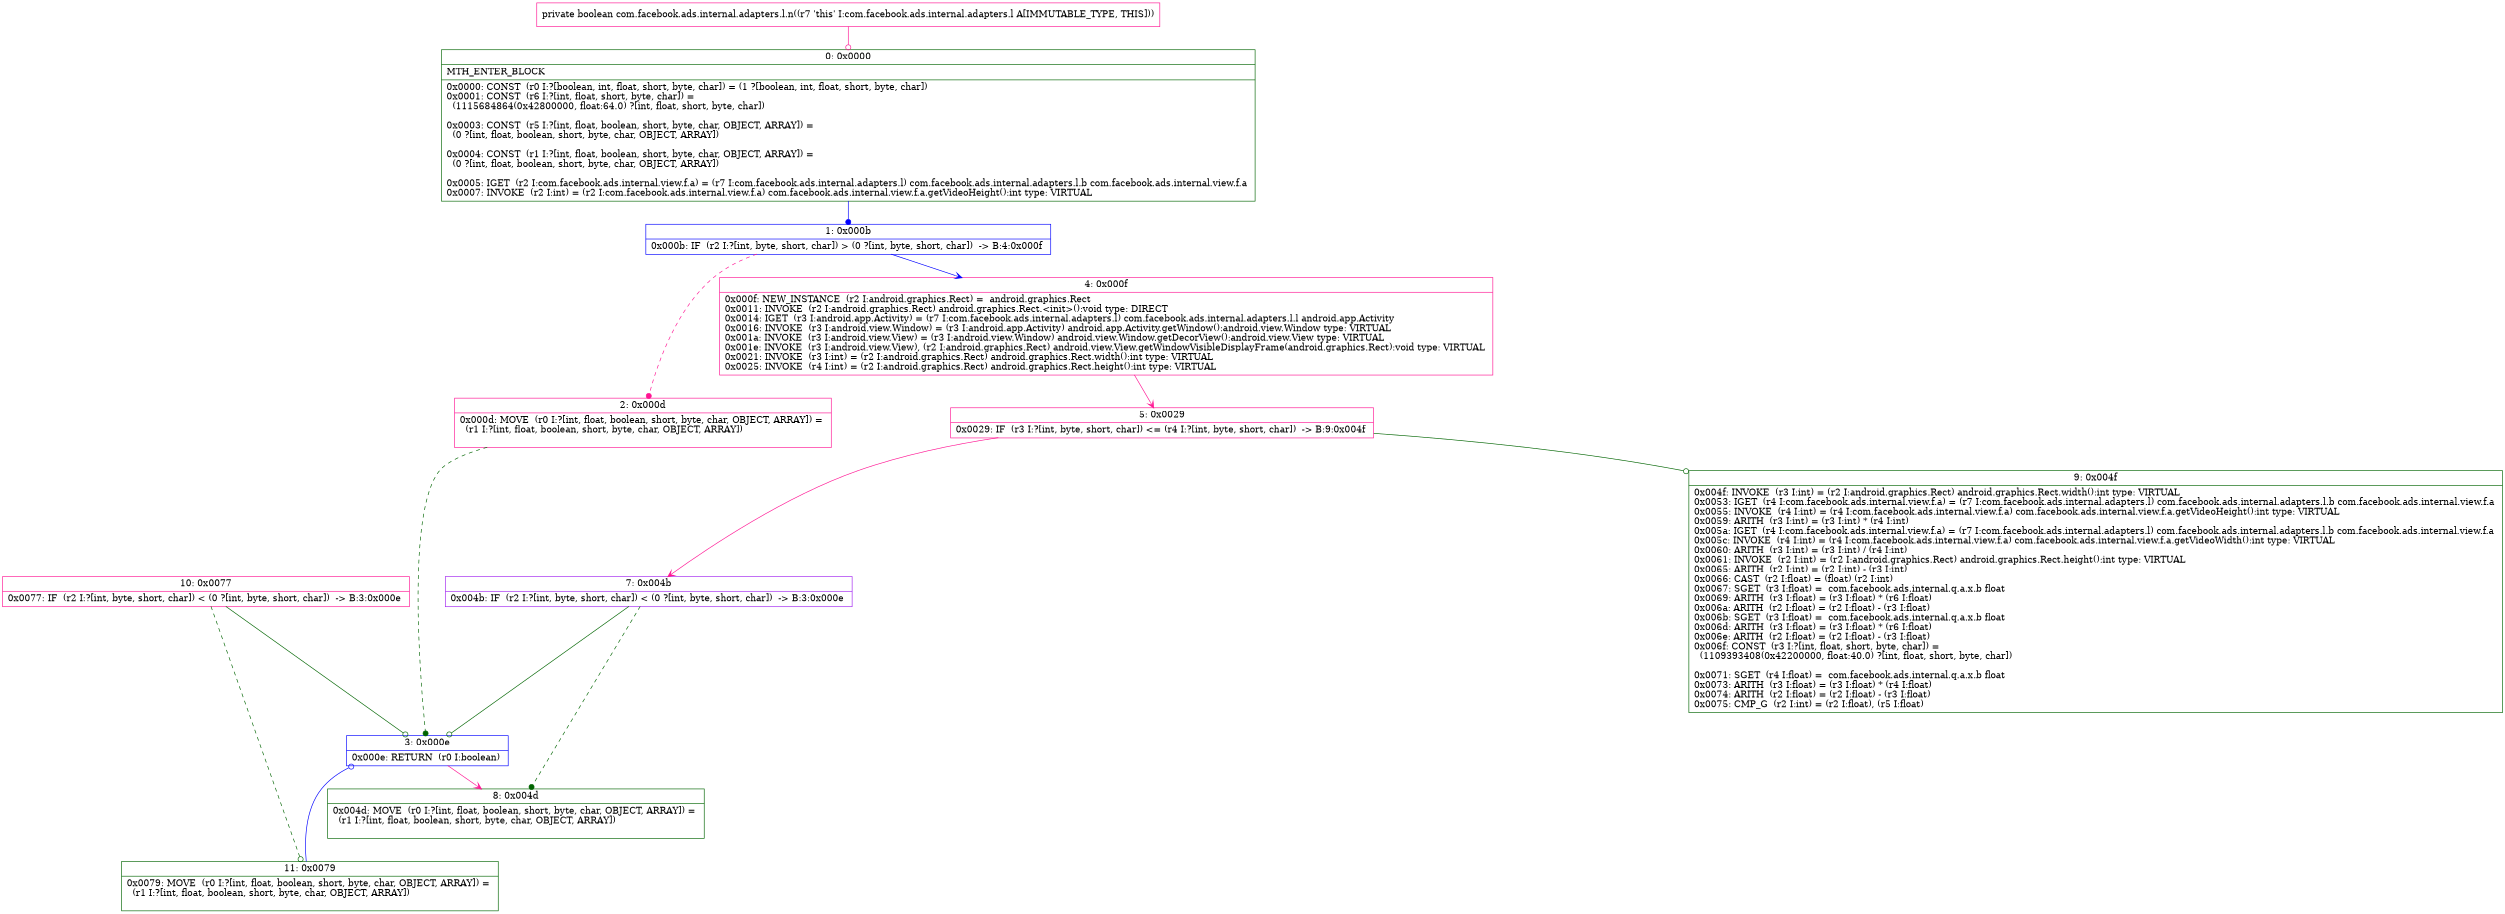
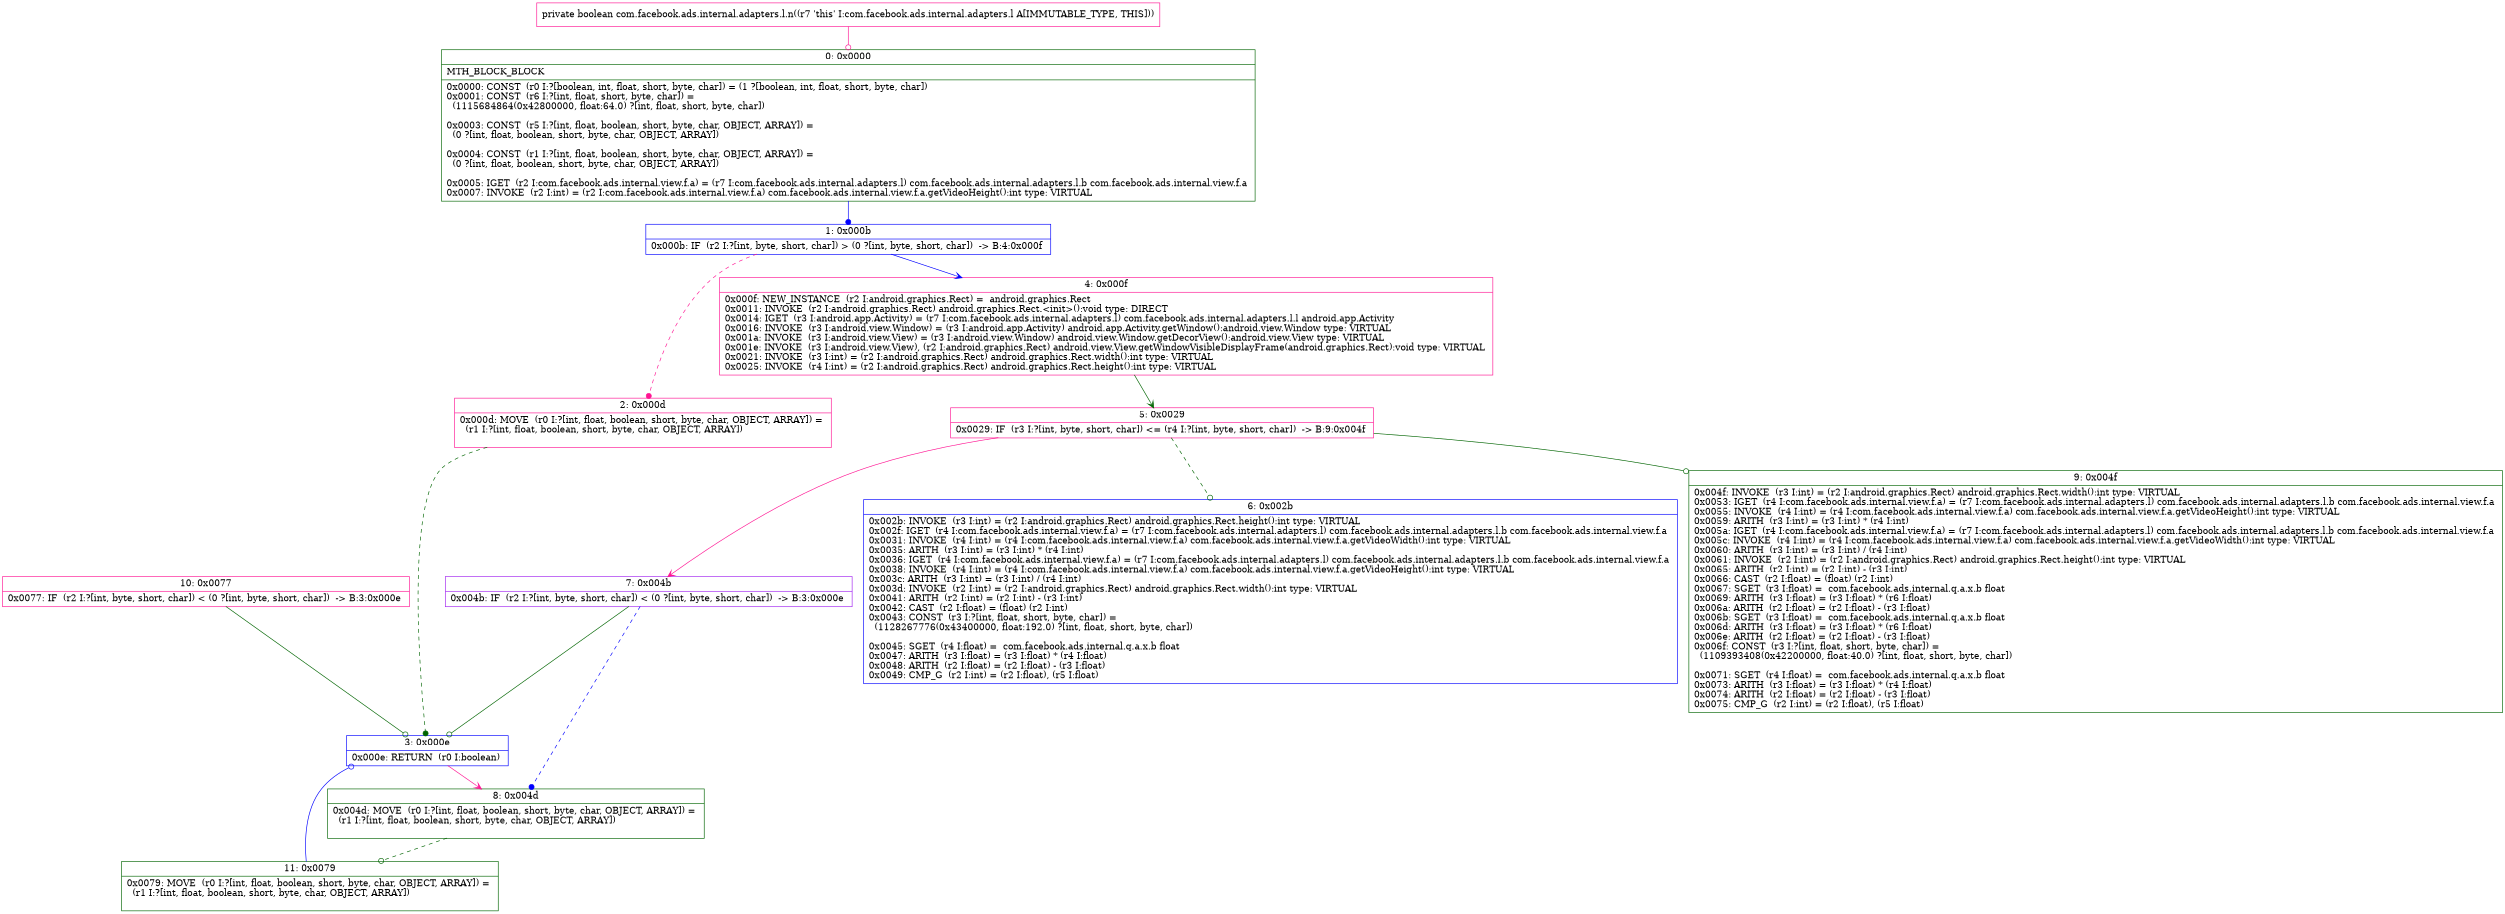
(496, 72) -> (496, 72)
(1142, 389) -> (1142, 389)
none -> (1270, 592)
(587, 696) -> (587, 696)
(255, 732) -> (415, 849)
